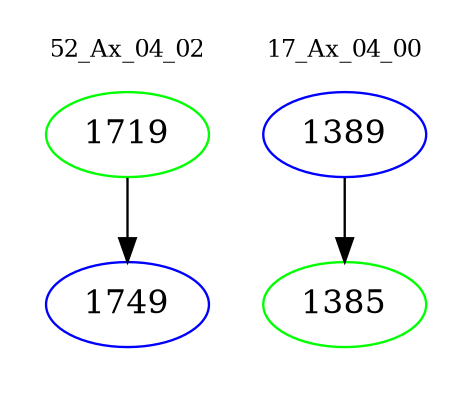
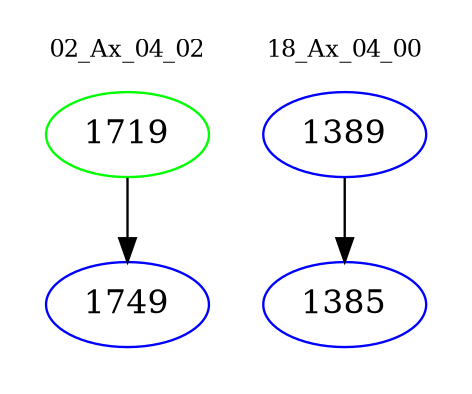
(128, 51) -> (128, 51)
(345, 51) -> (345, 51)
(345, 305) -> (345, 305)
